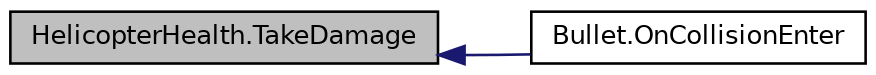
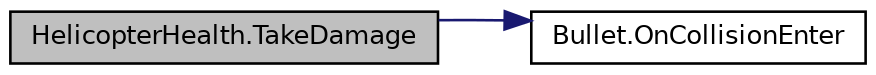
(498, 55) -> (472, 20)
